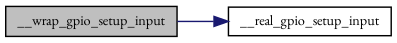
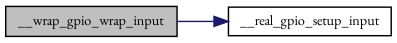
(91, 21) -> (91, 21)
